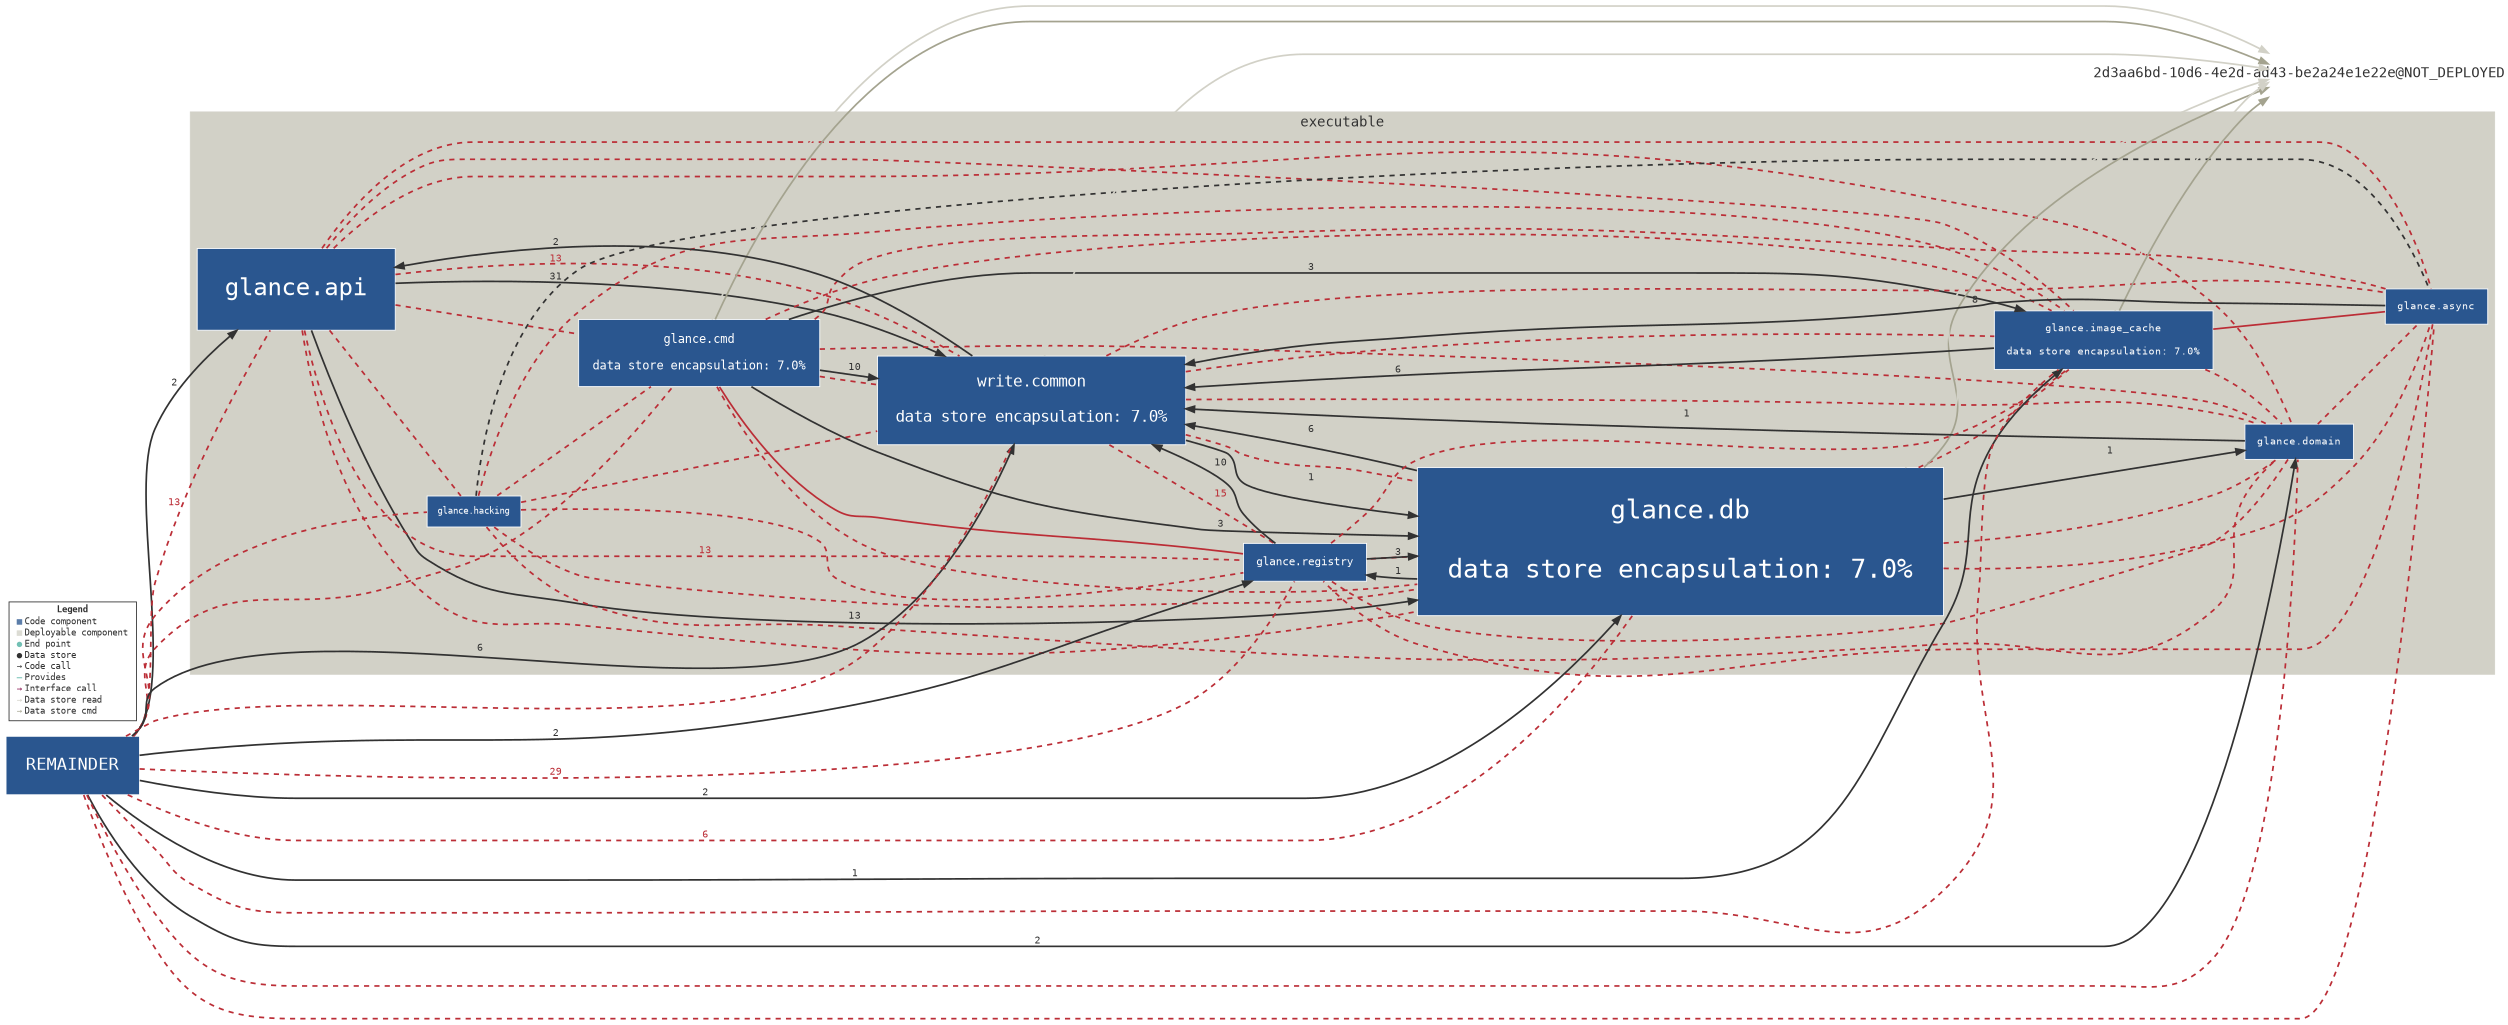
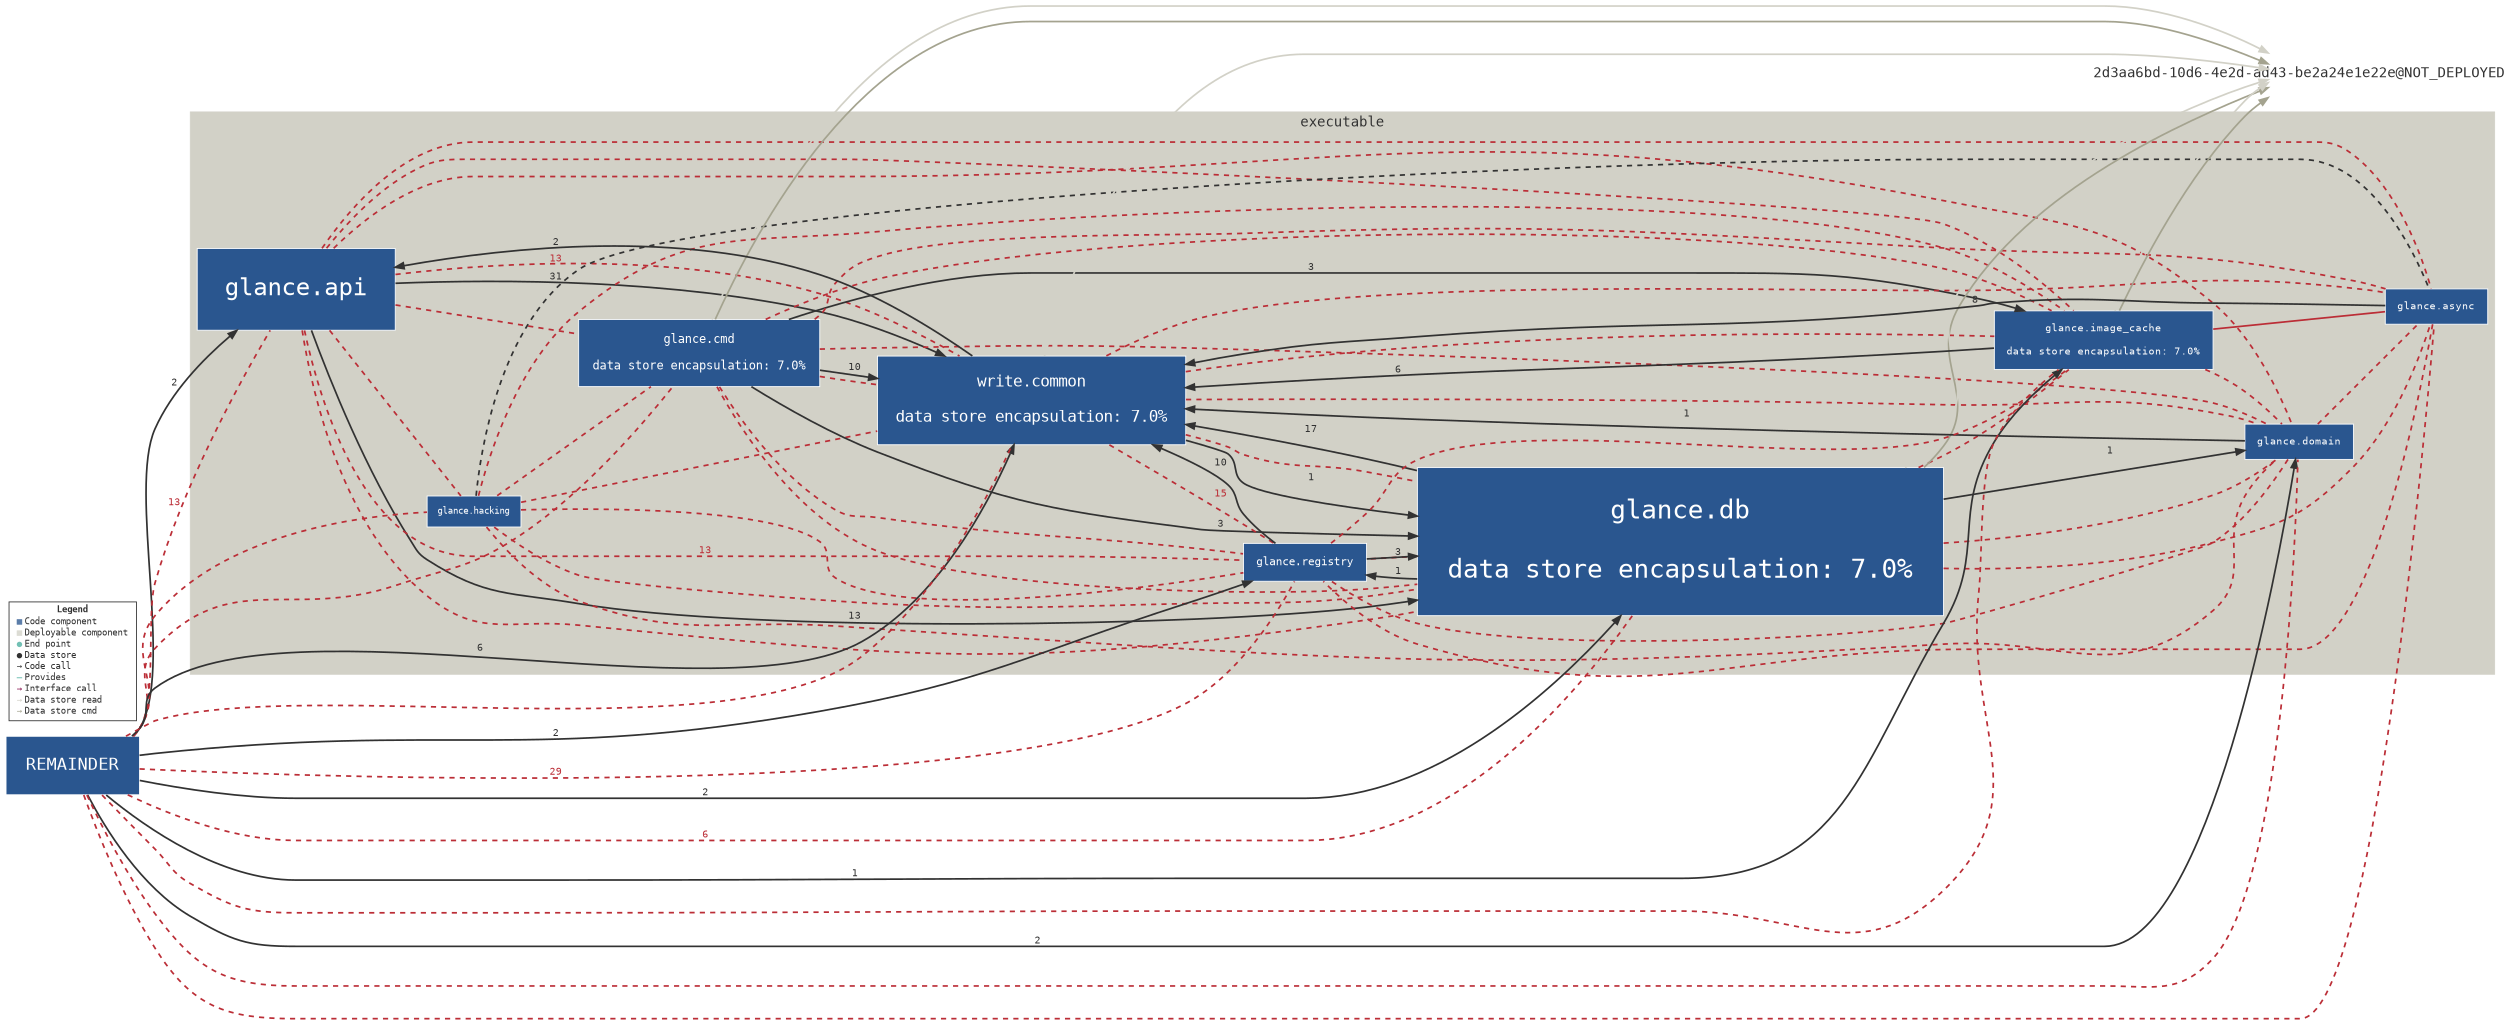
(1305, 429) -> (1305, 429)
(954, 527) -> (954, 527)
